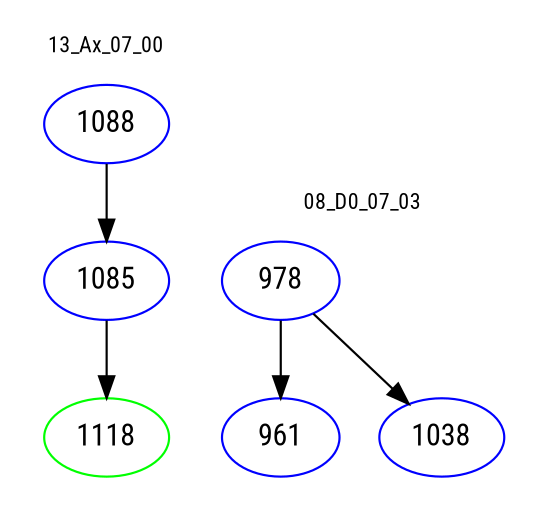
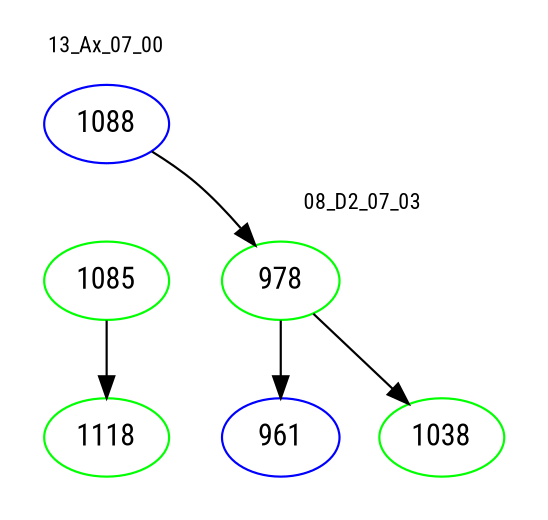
(107, 192) -> (219, 204)
(363, 203) -> (363, 203)
(107, 281) -> (107, 281)
(281, 281) -> (281, 281)
(442, 437) -> (442, 437)
